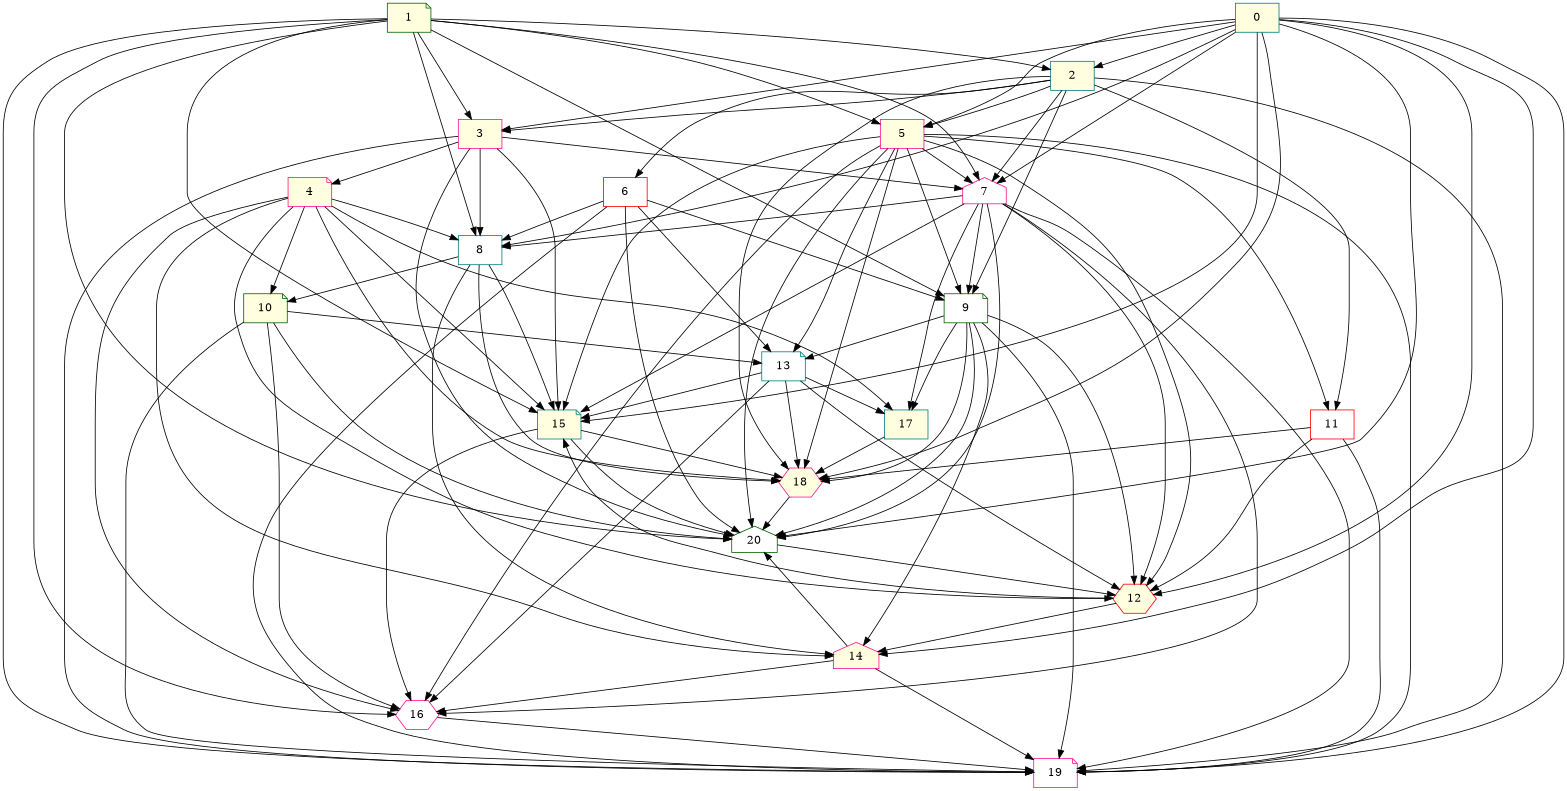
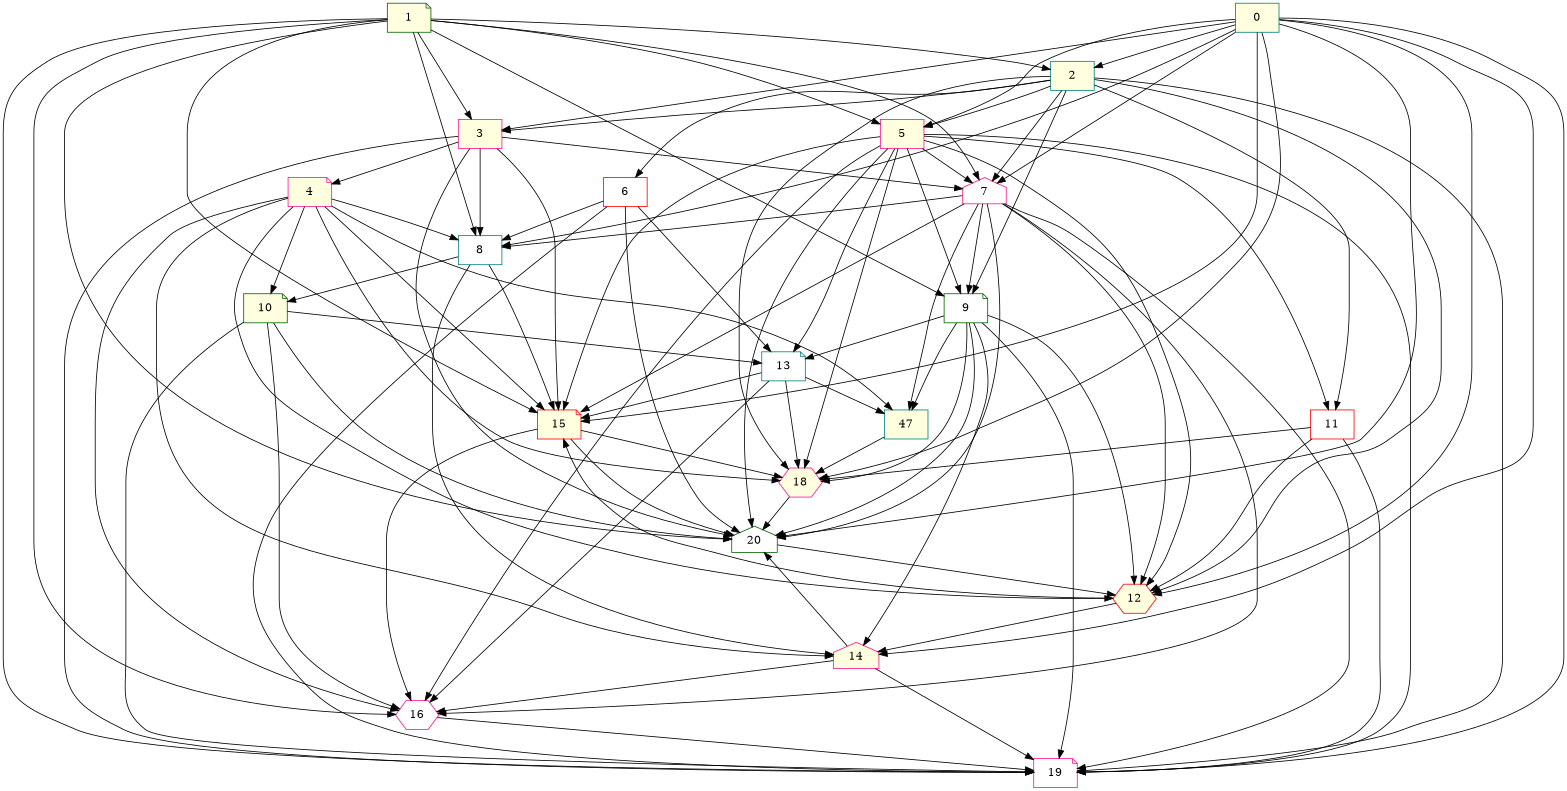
(792, 249) -> none
(559, 424) -> (559, 424)
(906, 424) -> (906, 424)
(537, 443) -> none
(945, 484) -> (1440, 303)
